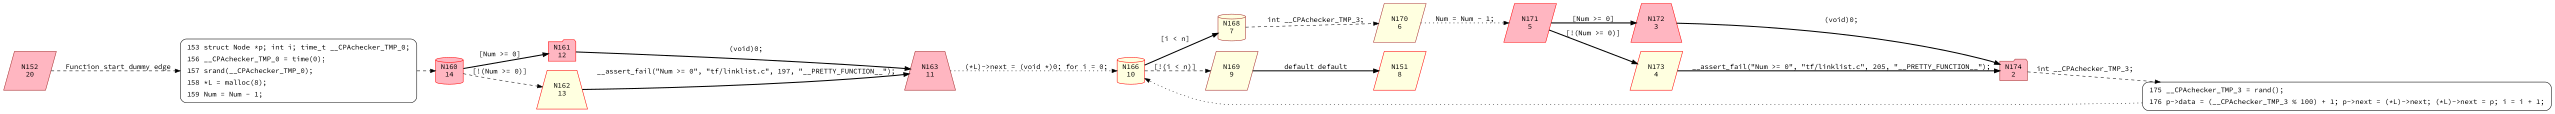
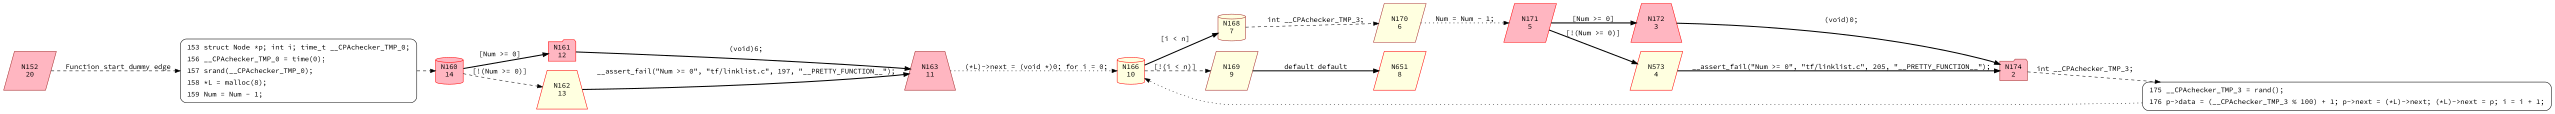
(746, 49) -> (746, 49)
(1400, 71) -> (1400, 71)
(1656, 71) -> (1656, 71)
